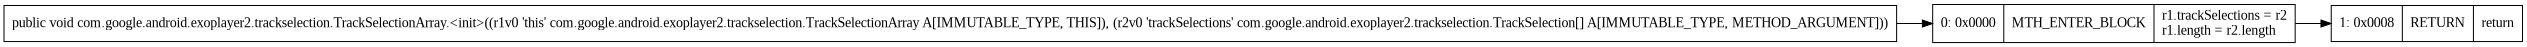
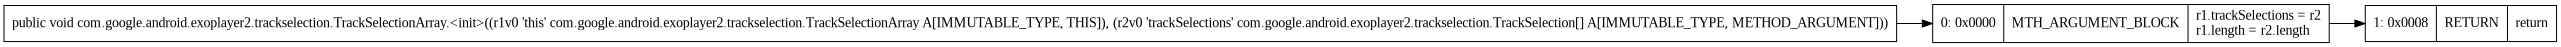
(2079, 23) -> (2096, 23)
